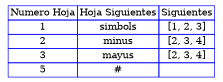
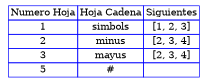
(118, 13) -> (111, 13)
